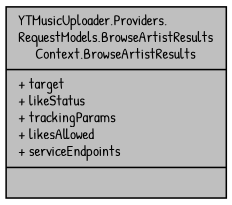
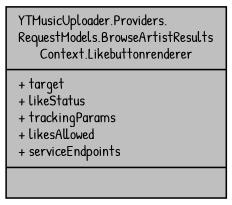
(116, 54) -> (116, 54)
